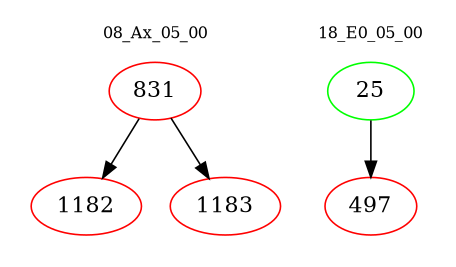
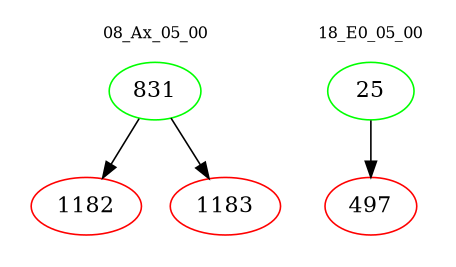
(155, 91) -> (155, 91)
